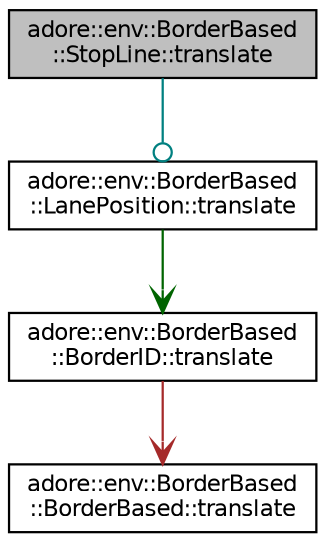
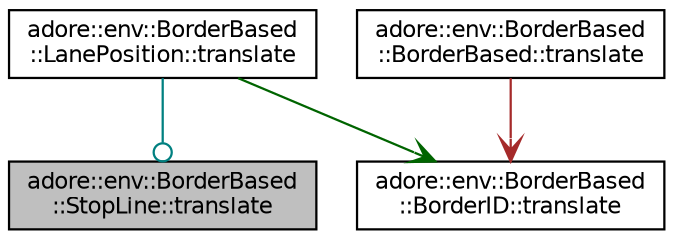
(163, 110) -> (163, 110)
(163, 411) -> (511, 108)
